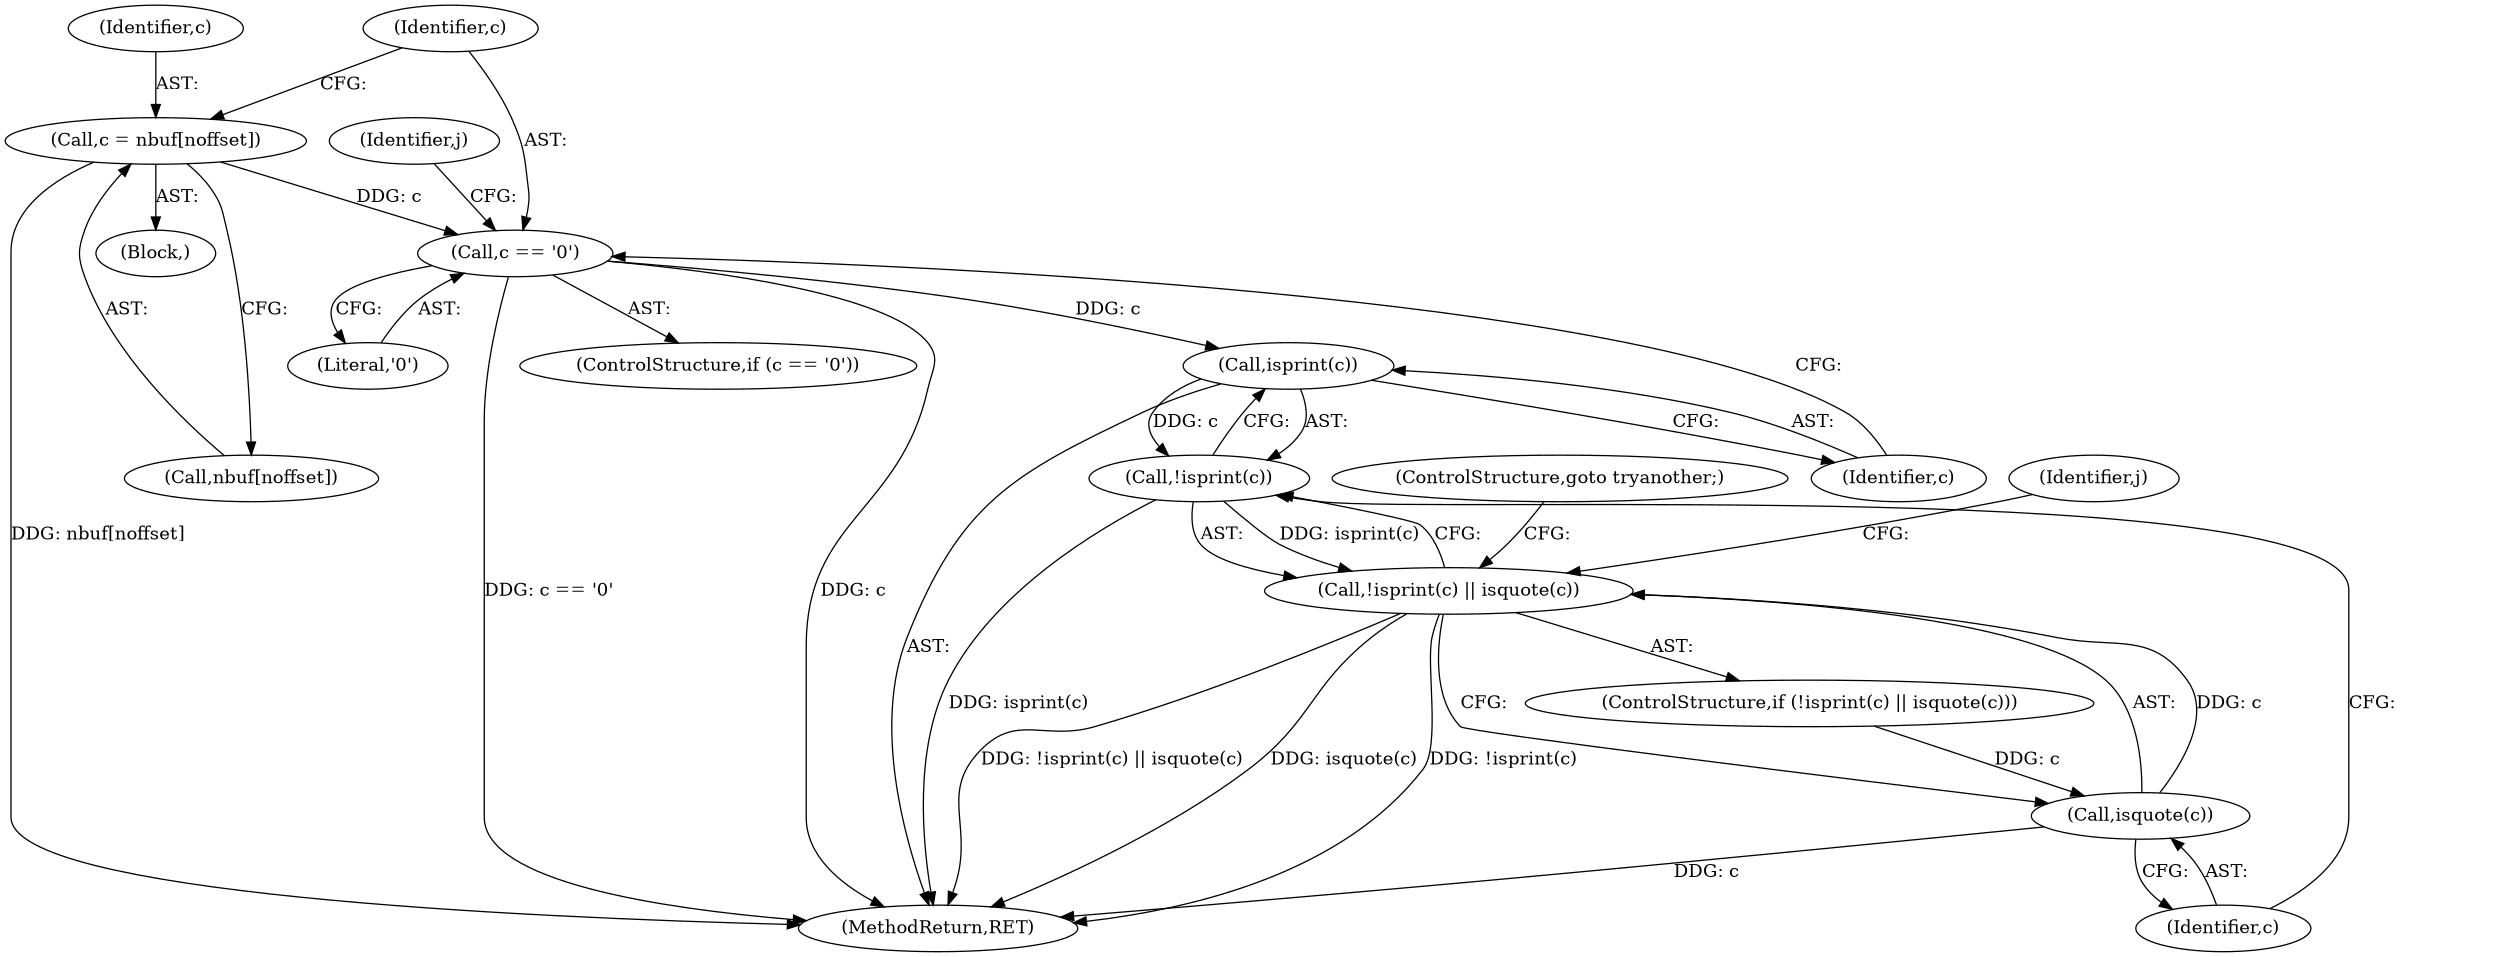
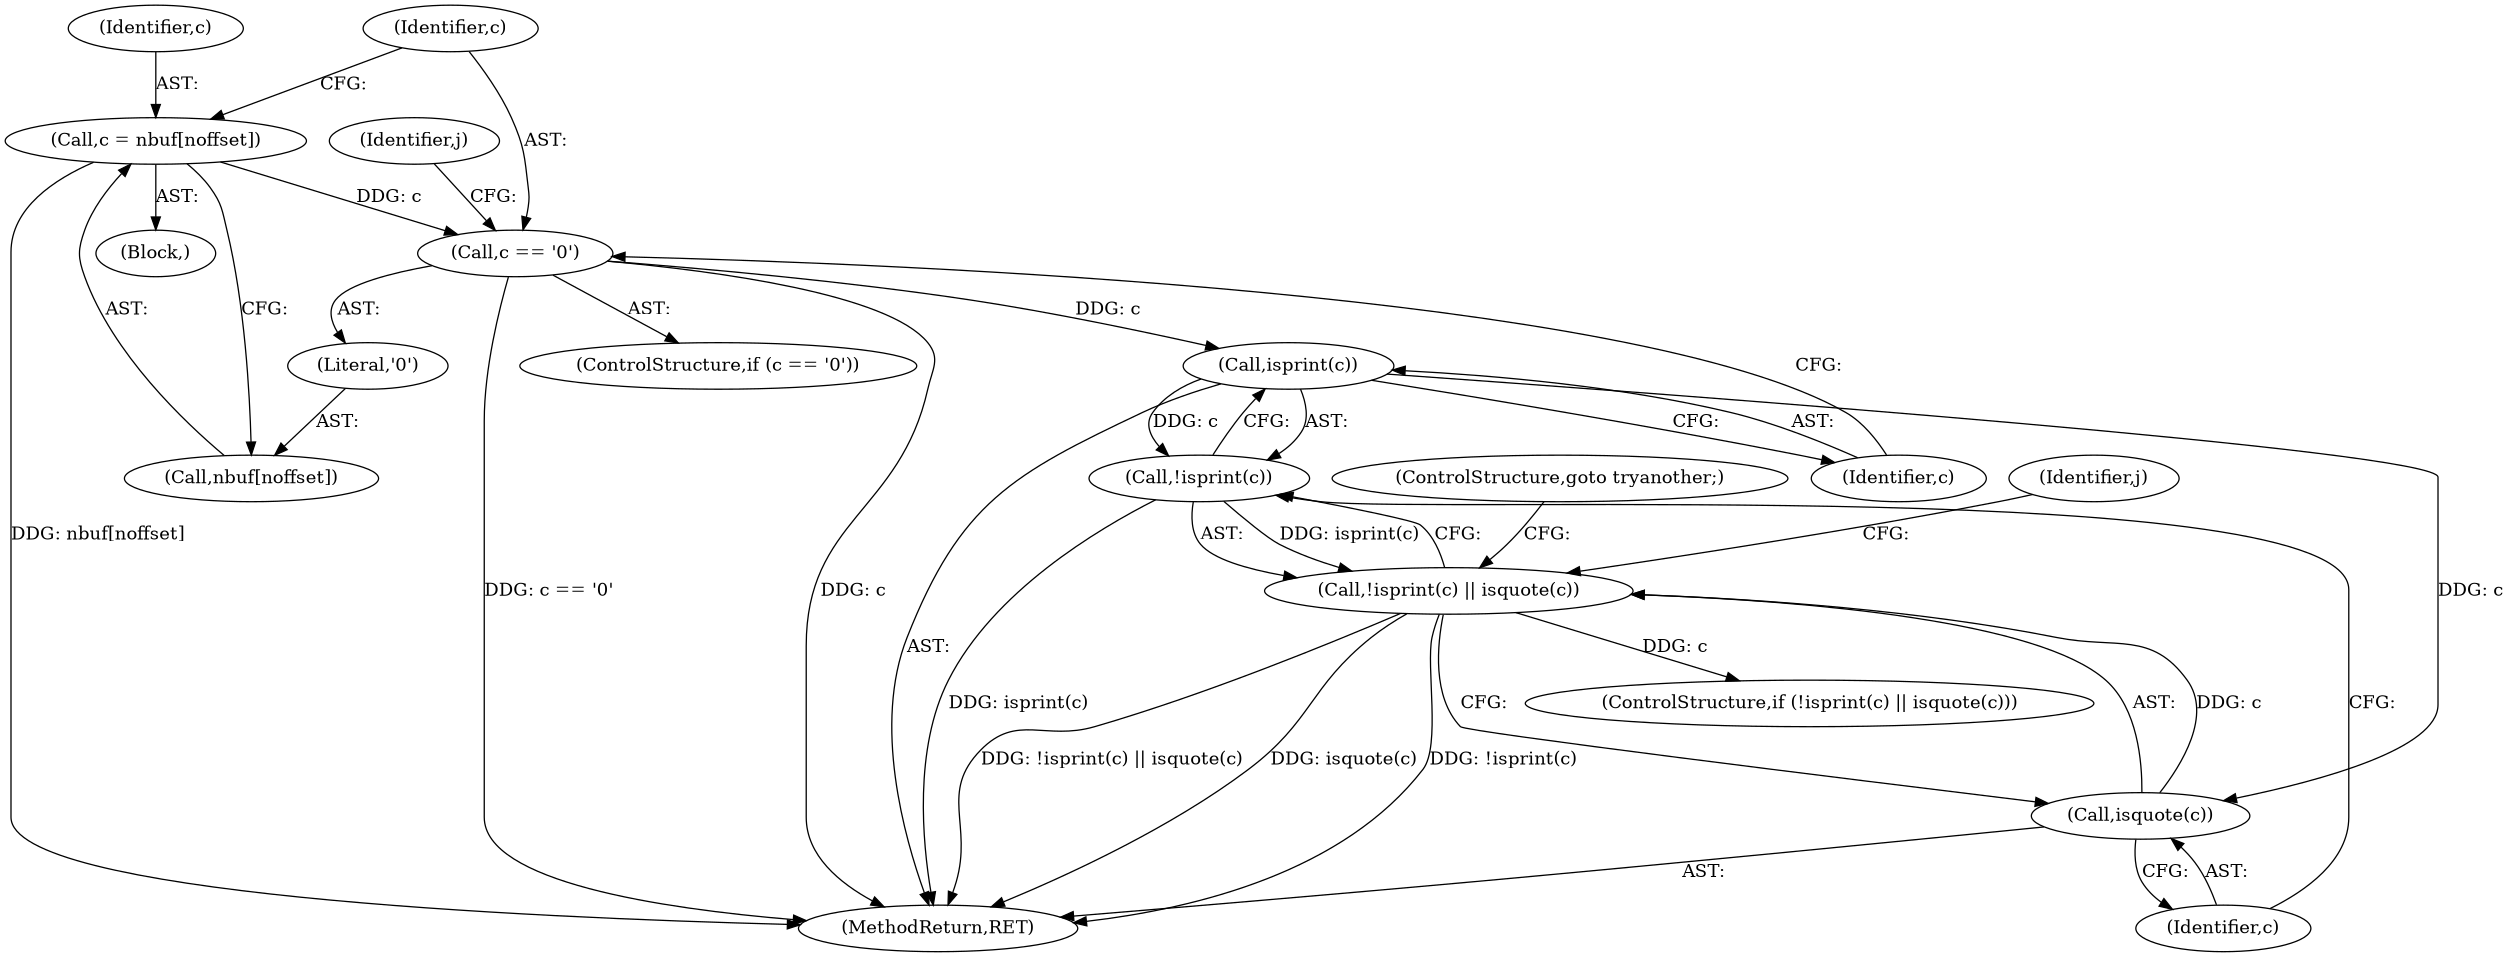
(412, 306) -> (315, 417)
(362, 310) -> (362, 310)
(1675, 647) -> (1675, 647)
(1973, 759) -> (2142, 435)
(1707, 872) -> (1707, 872)
